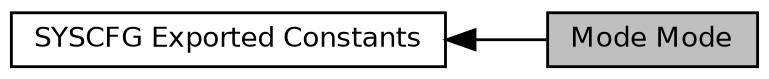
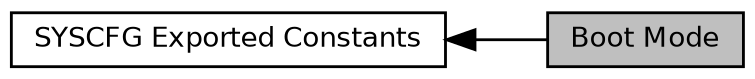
(653, 40) -> (646, 40)
